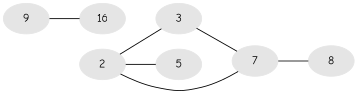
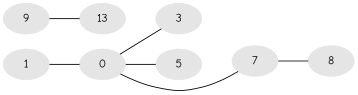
(103, 19) -> (103, 19)
(217, 40) -> none
none -> (26, 64)
(103, 64) -> (103, 64)
